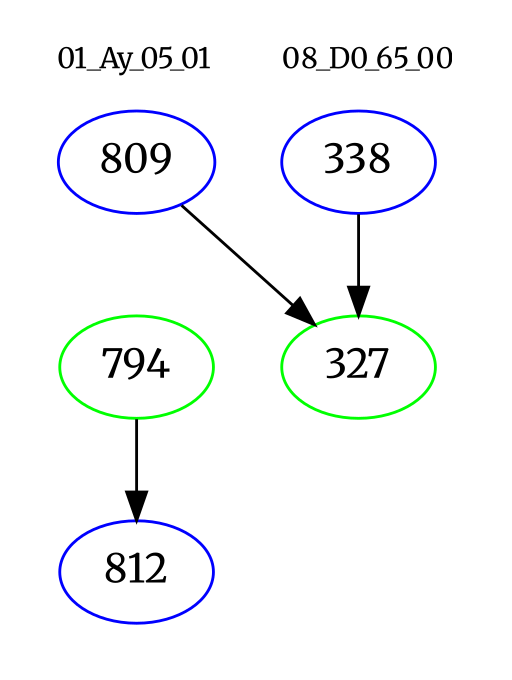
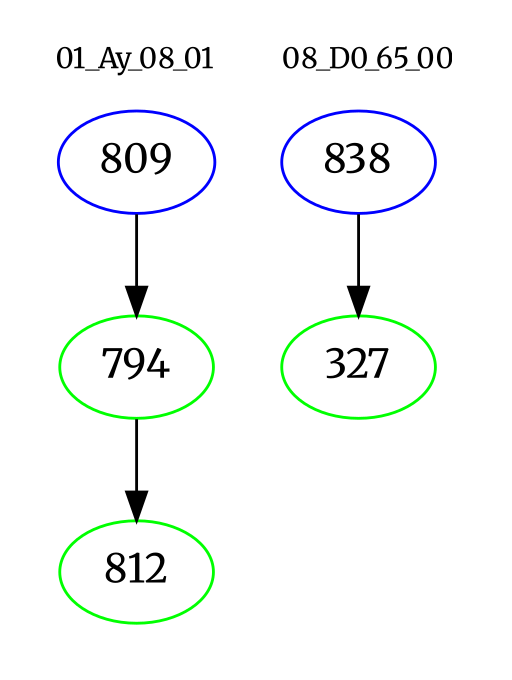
(135, 61) -> (135, 61)
(359, 162) -> (359, 162)
(218, 238) -> (137, 251)
(137, 572) -> (137, 572)
